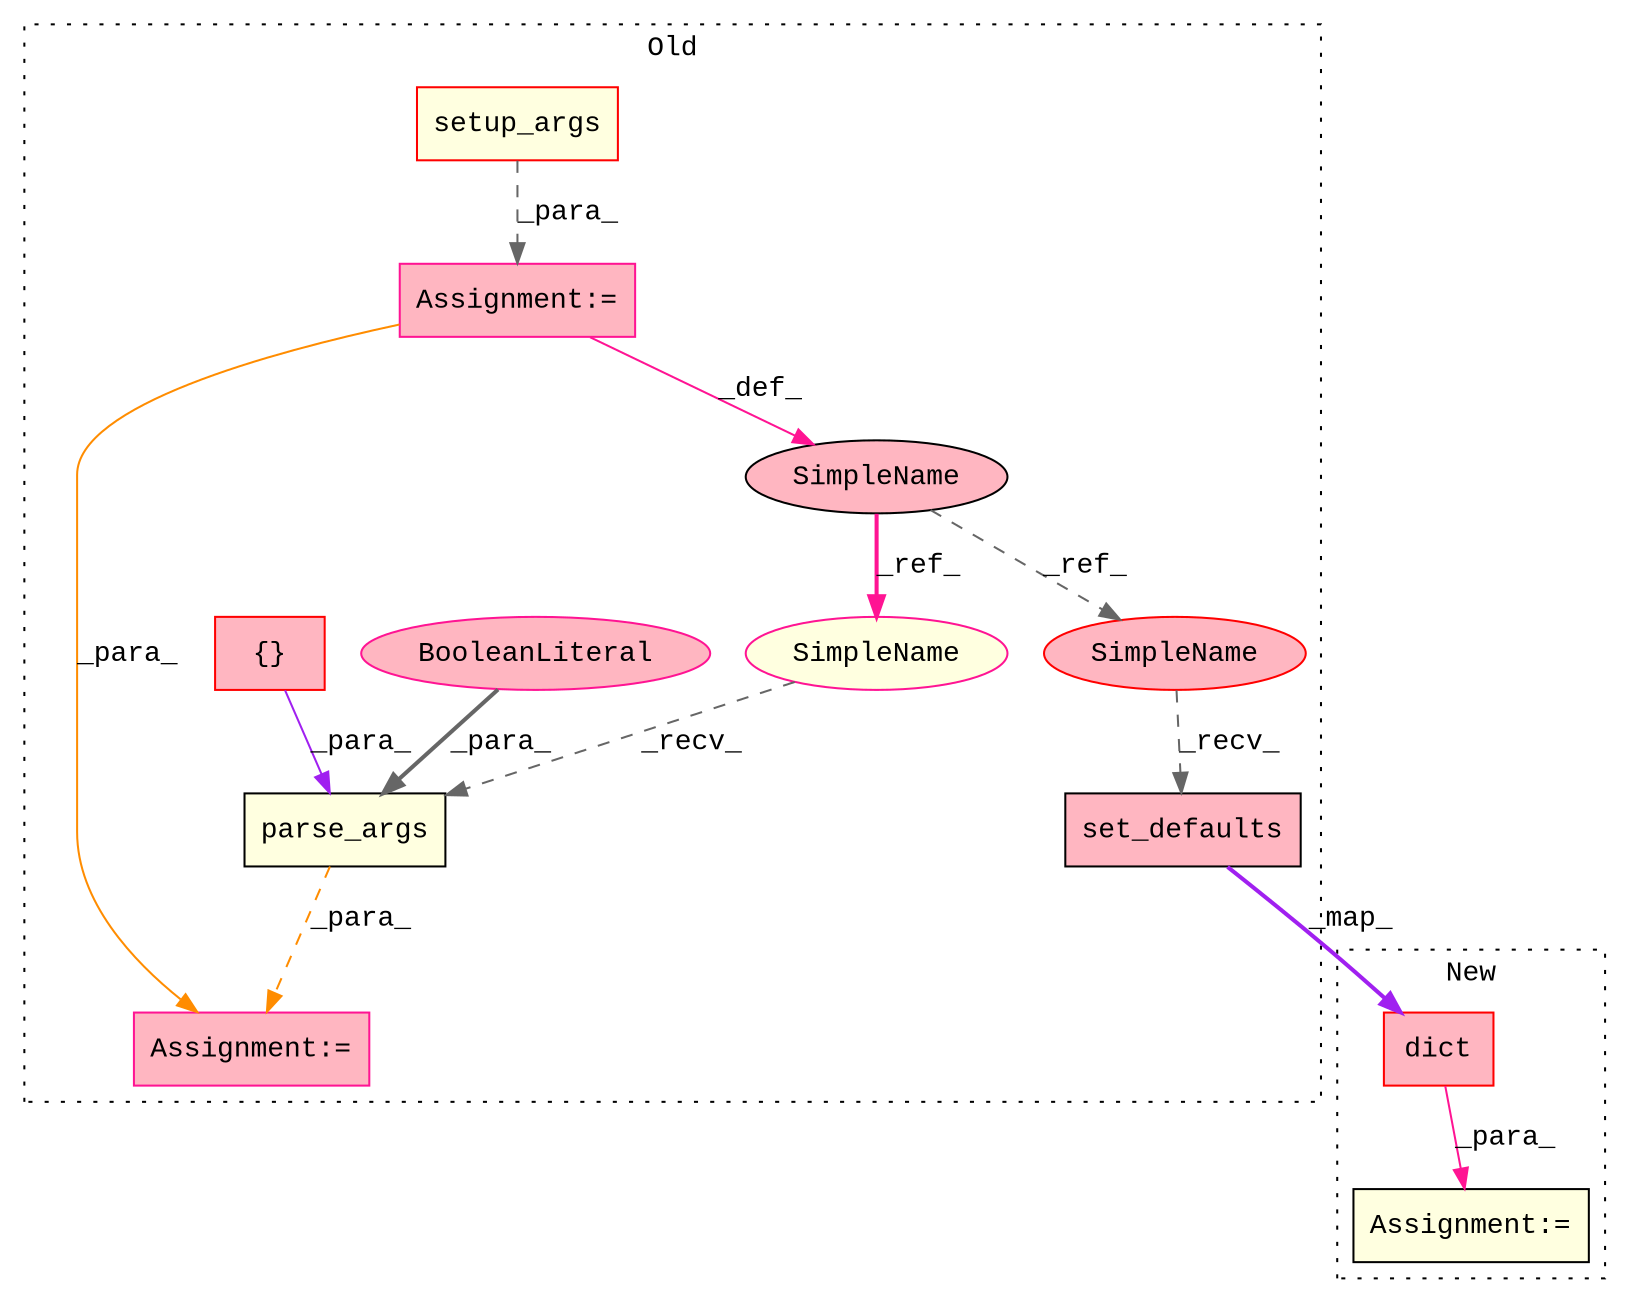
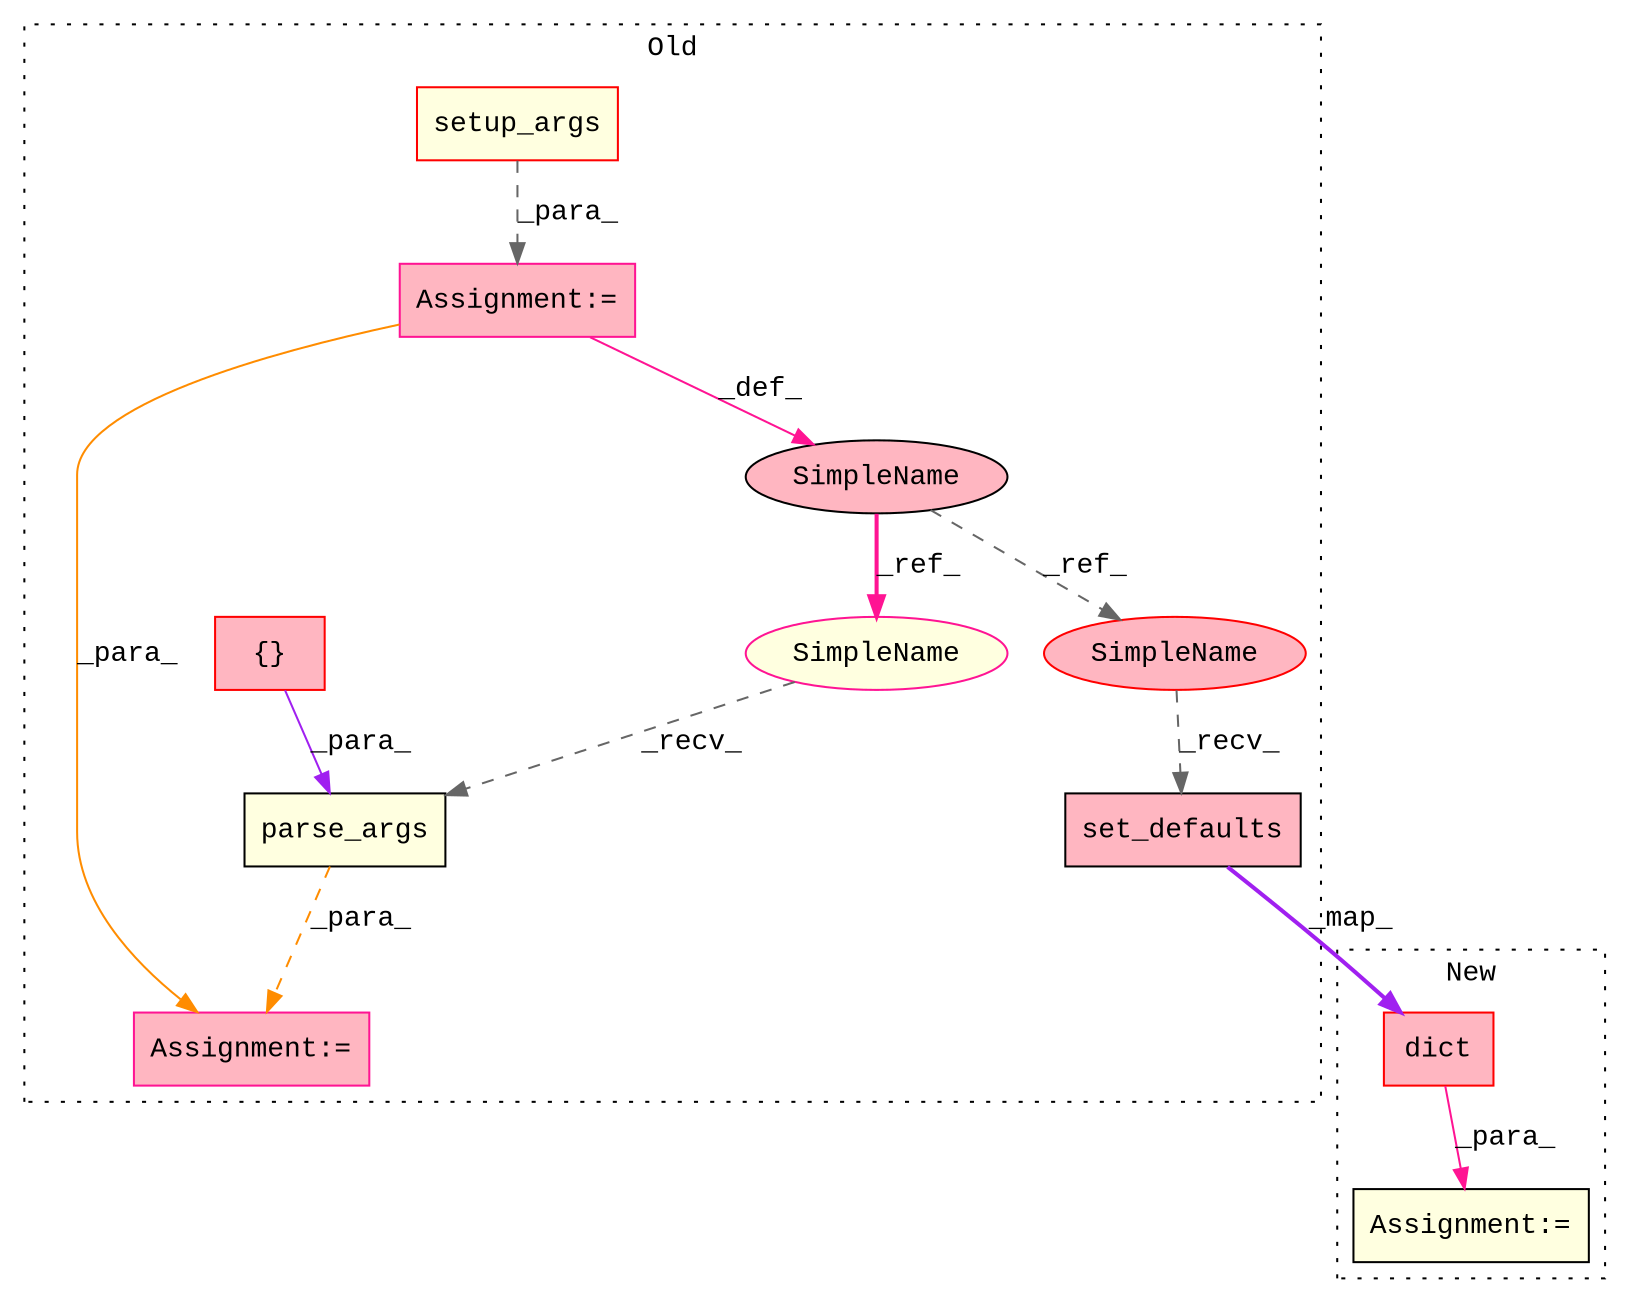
(536, 653) -> none
